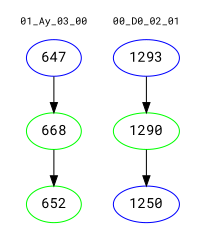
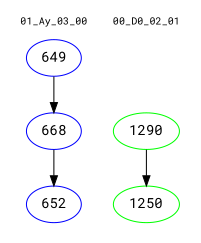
(54, 58) -> (54, 58)
(146, 58) -> none
(54, 131) -> (54, 131)
(54, 204) -> (54, 204)
(146, 204) -> (146, 204)
